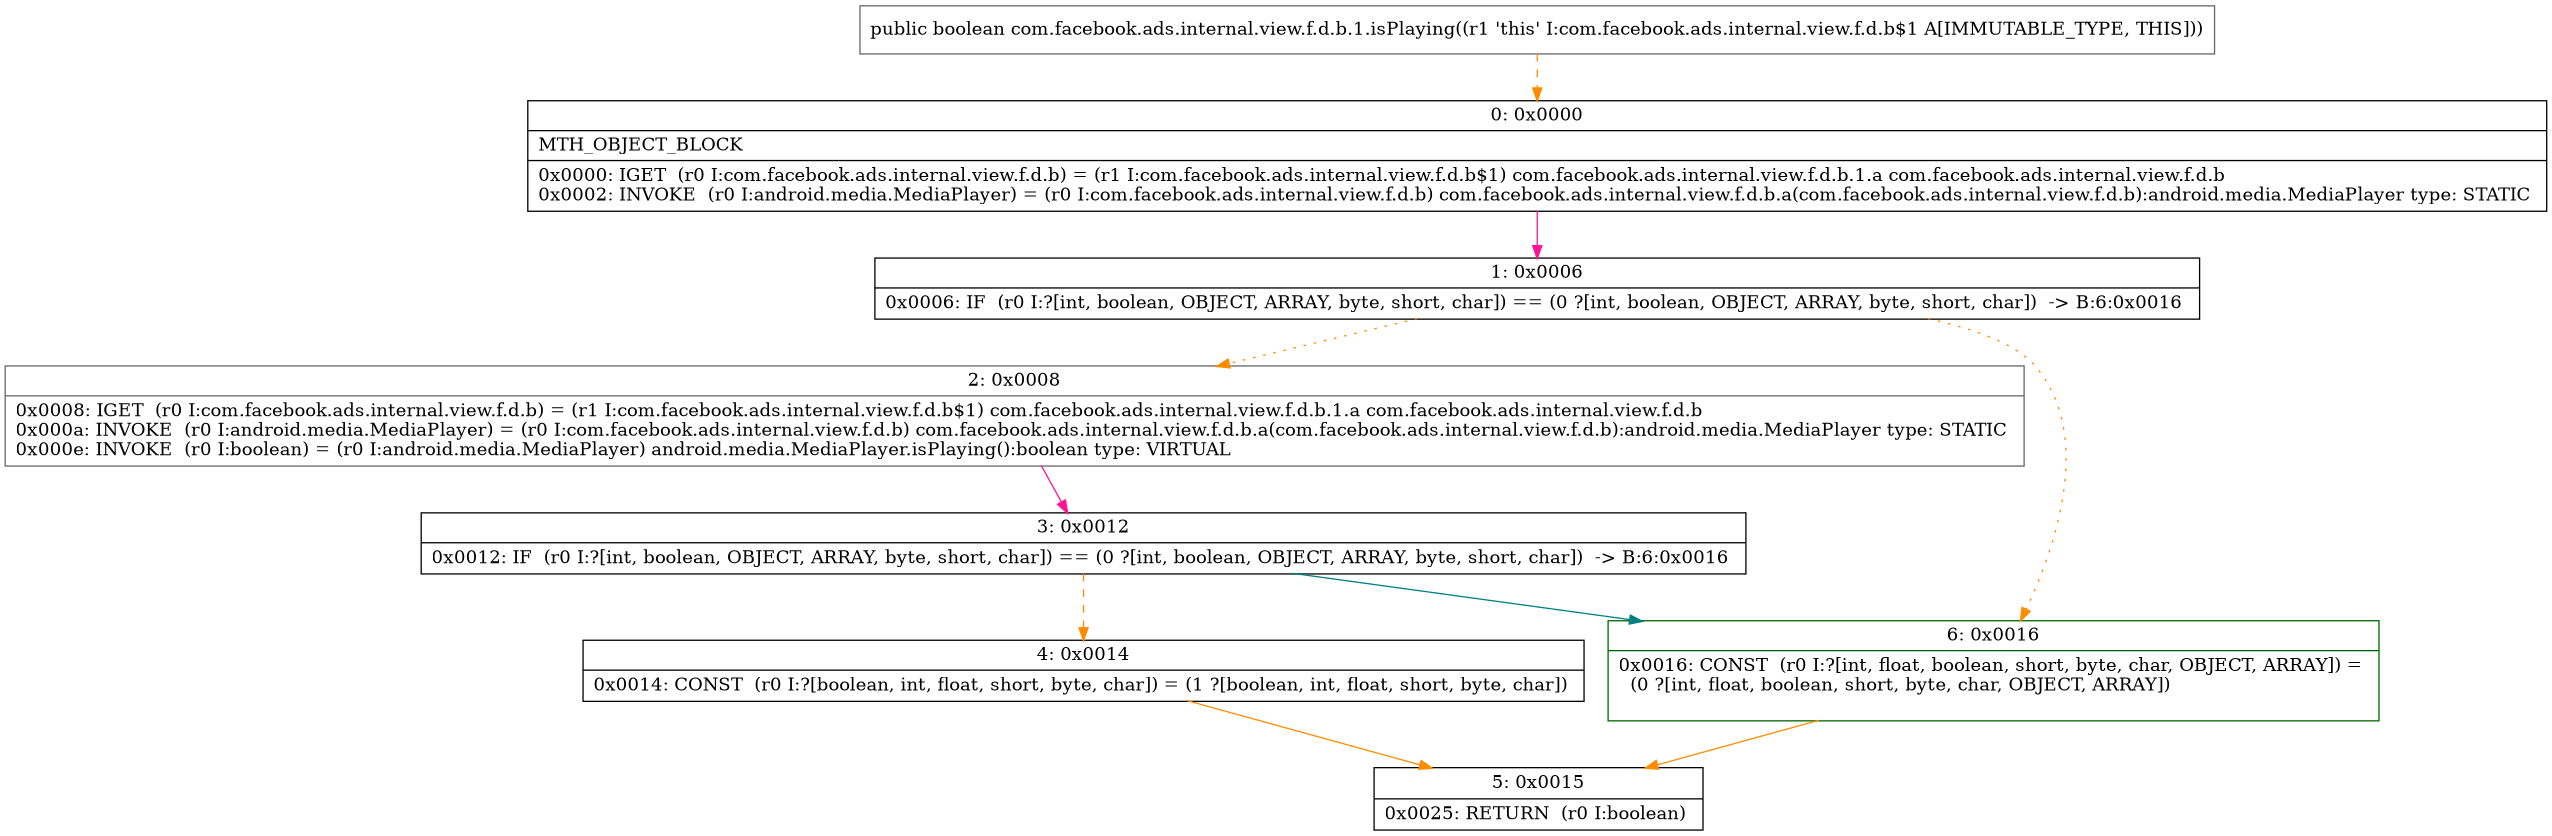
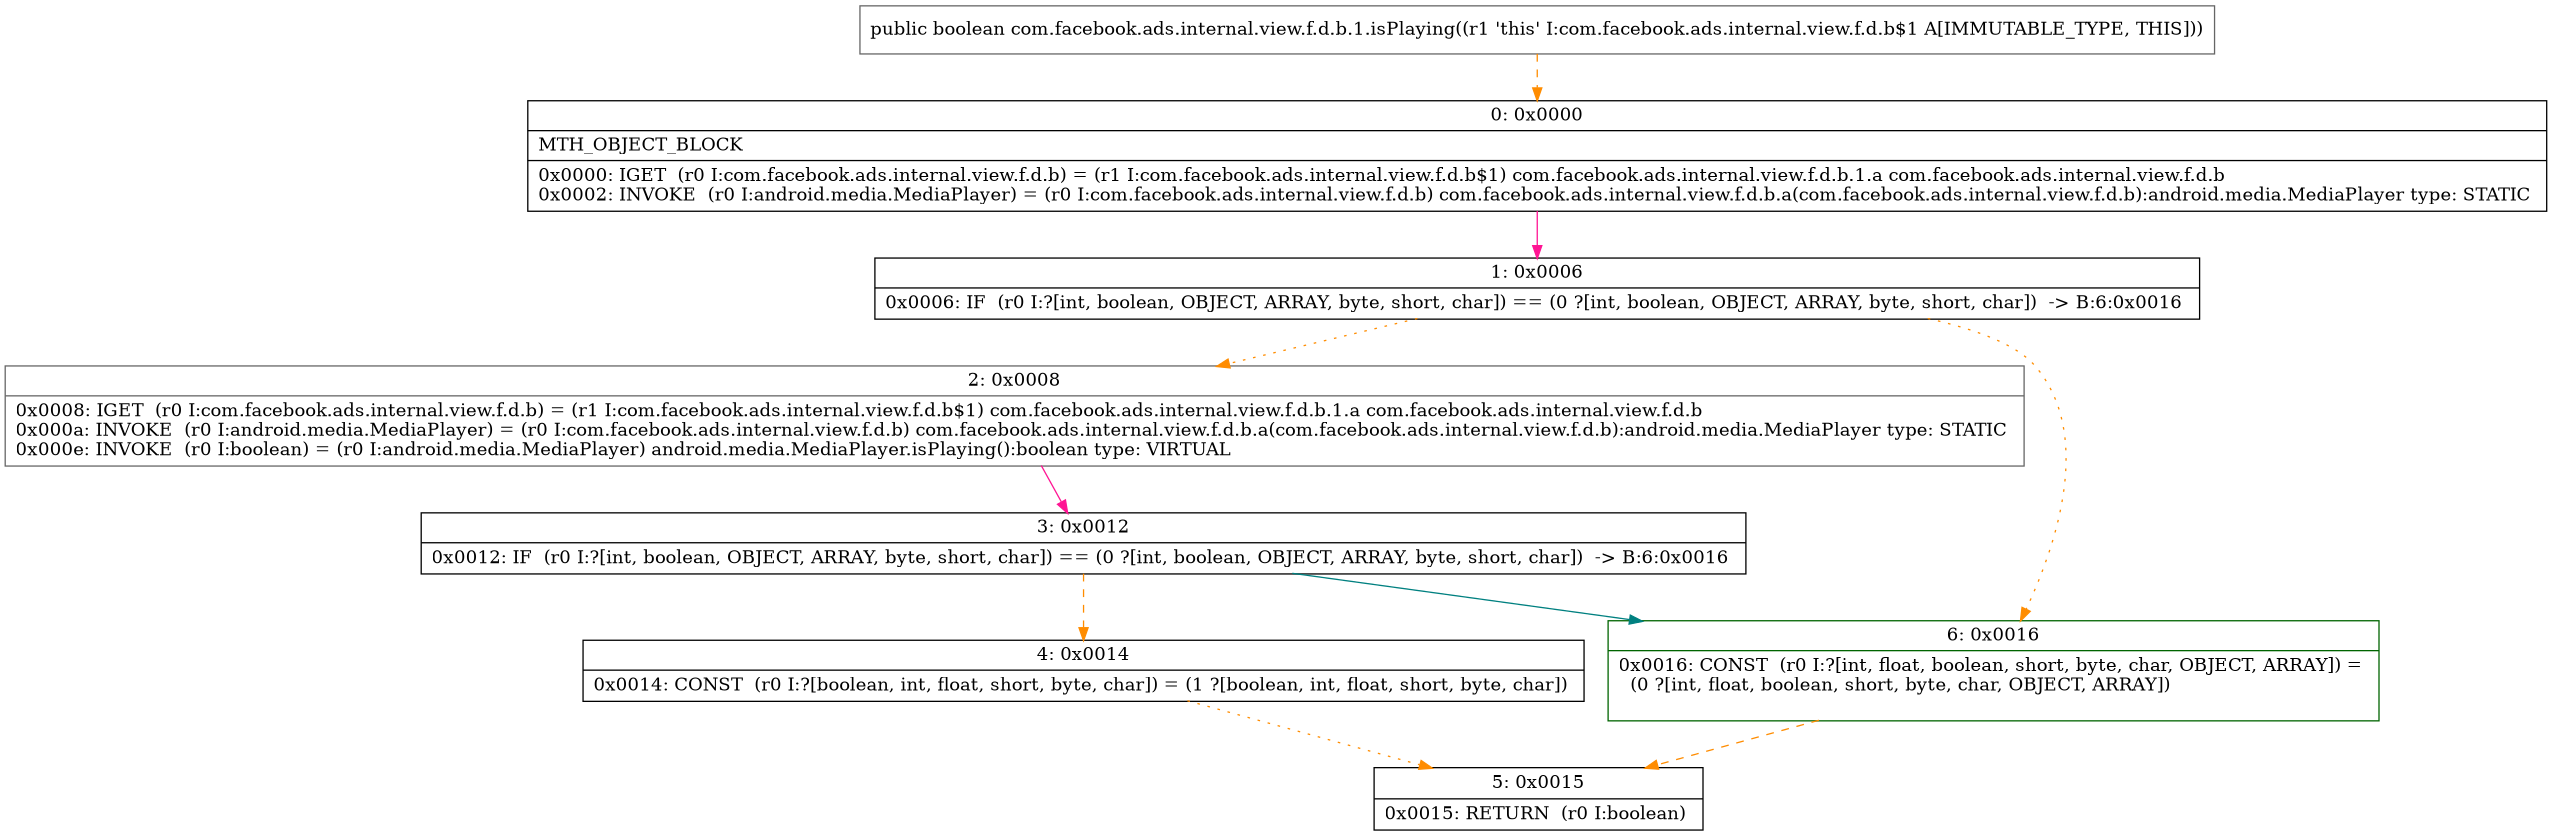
(1303, 733) -> (1303, 733)
(1738, 742) -> (1738, 742)
(1539, 814) -> (1539, 814)
